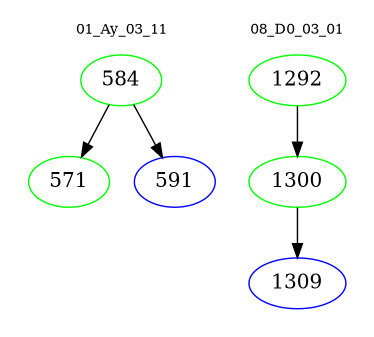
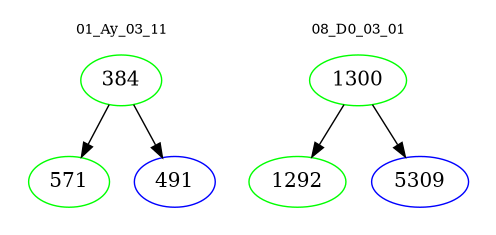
(121, 80) -> (121, 80)
(297, 124) -> (332, 125)
(175, 182) -> (175, 182)
(297, 283) -> (420, 182)
